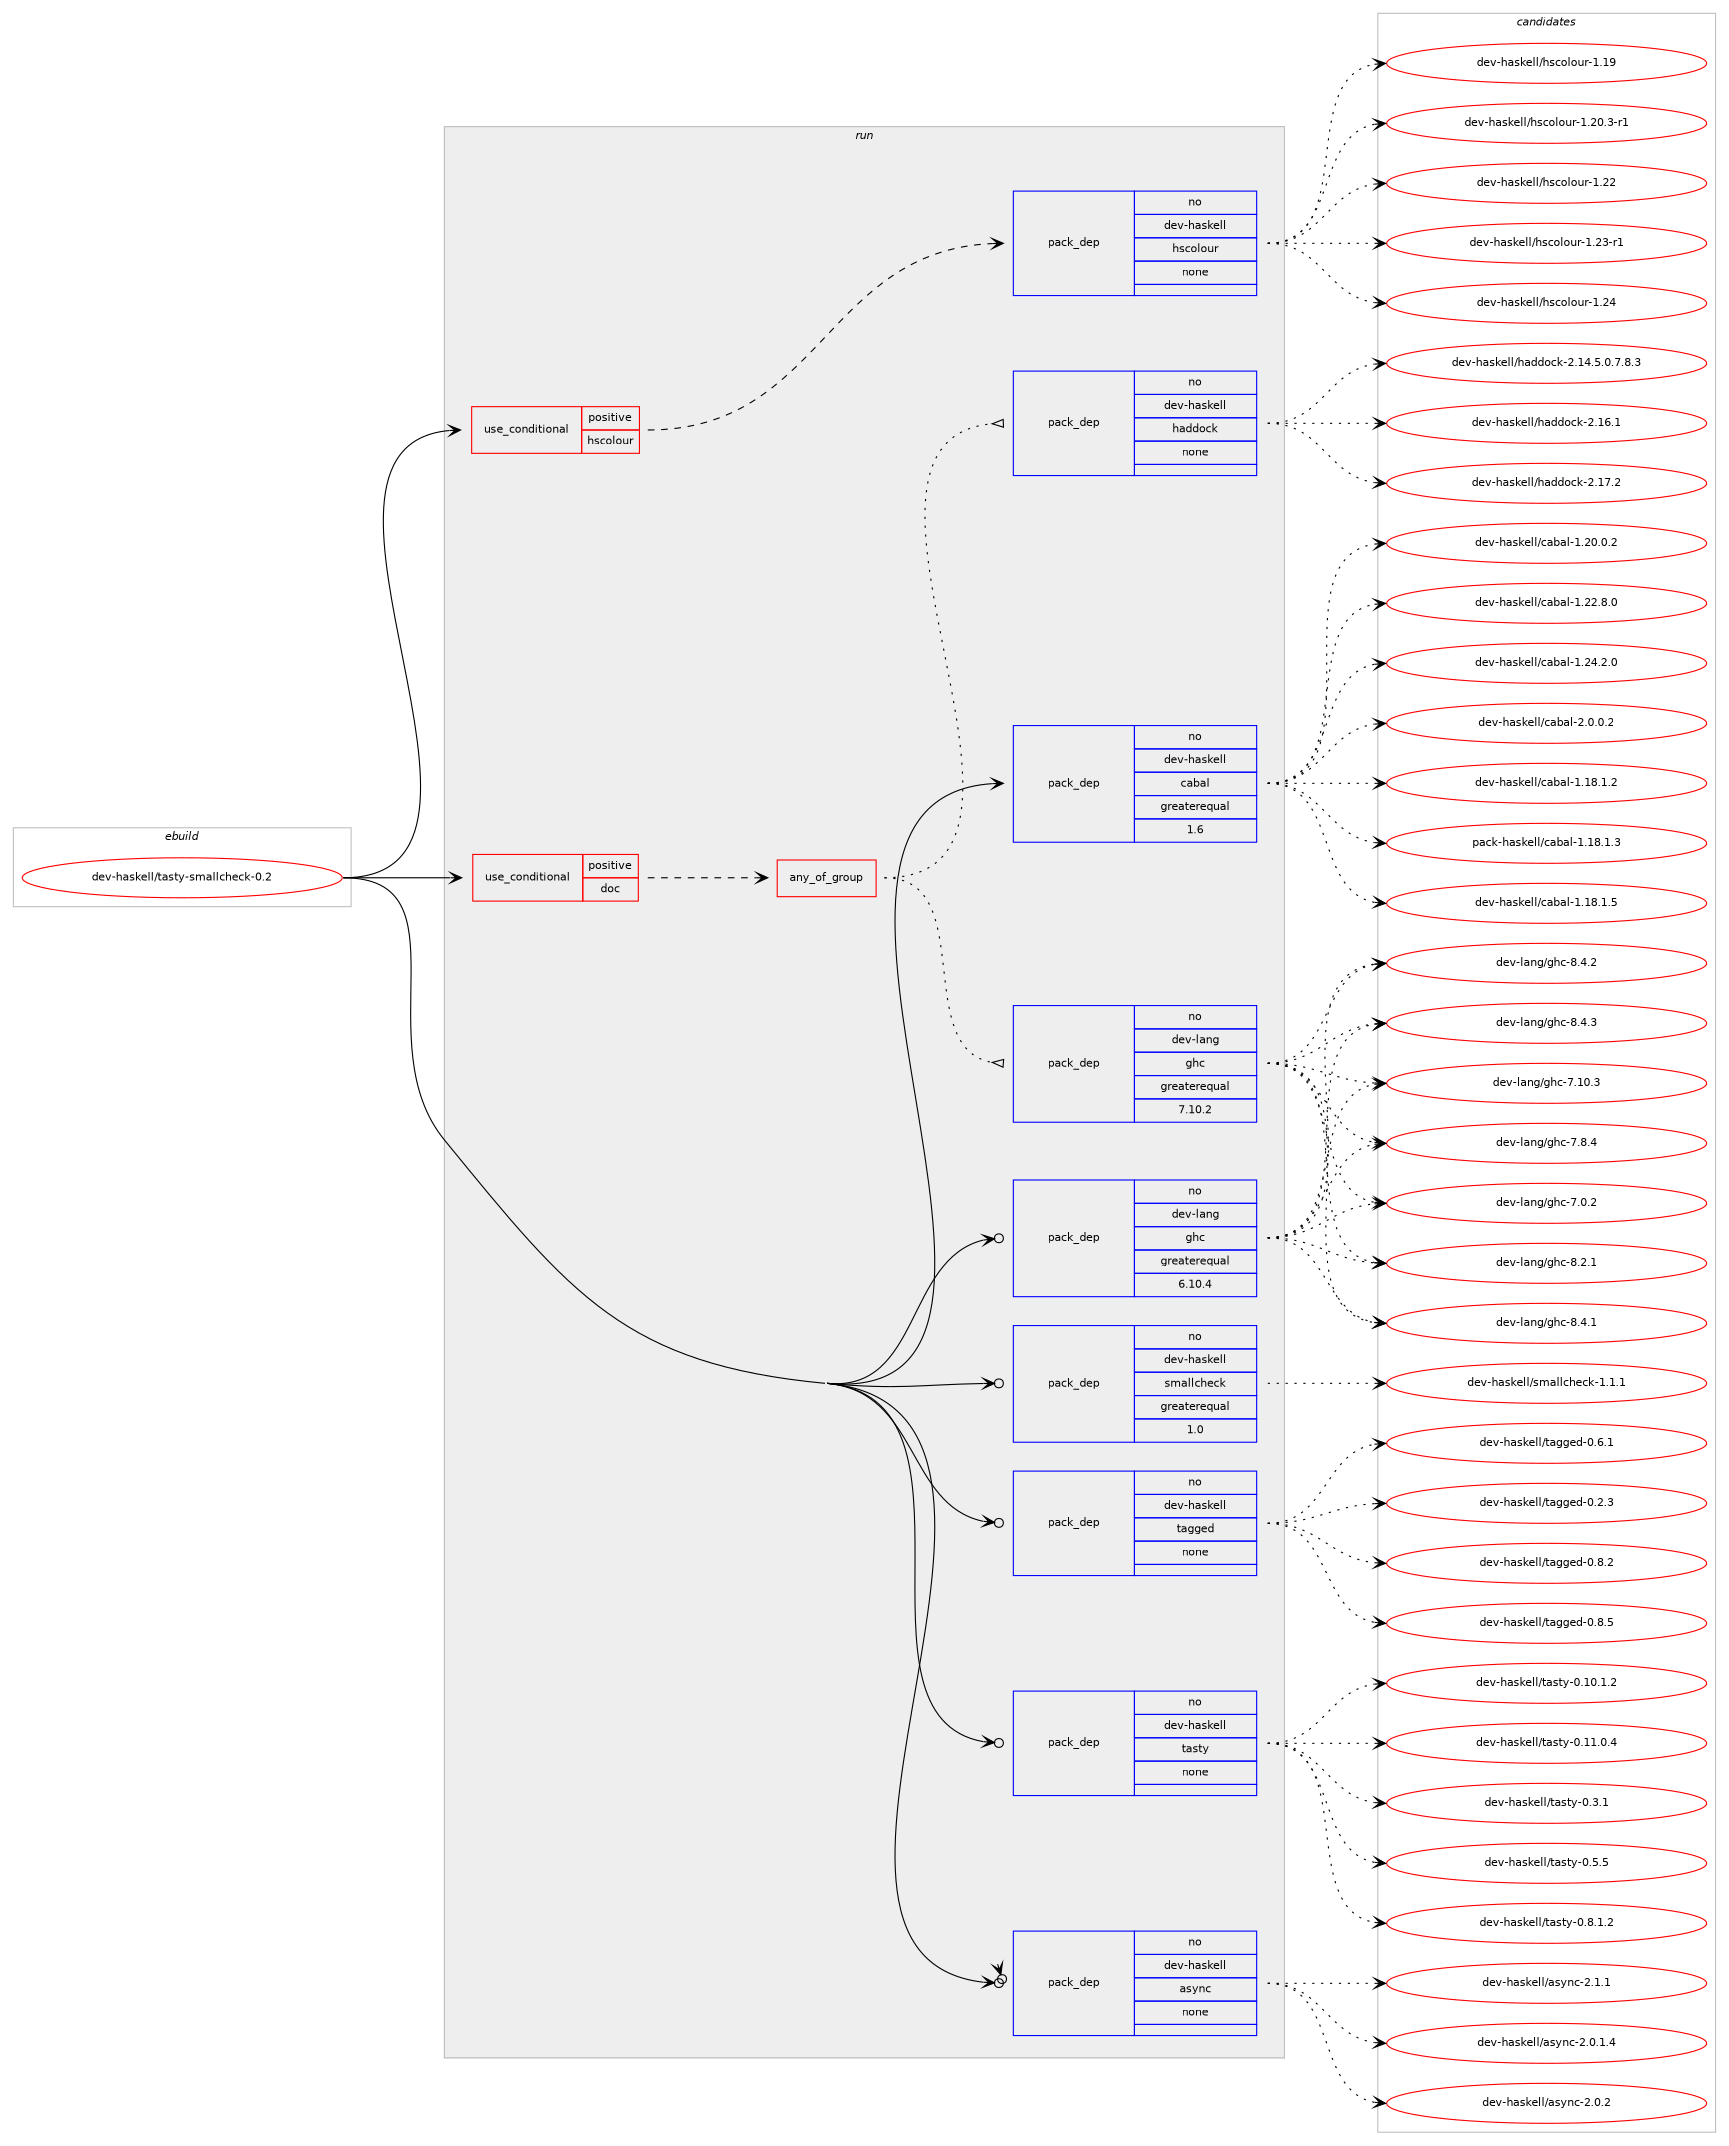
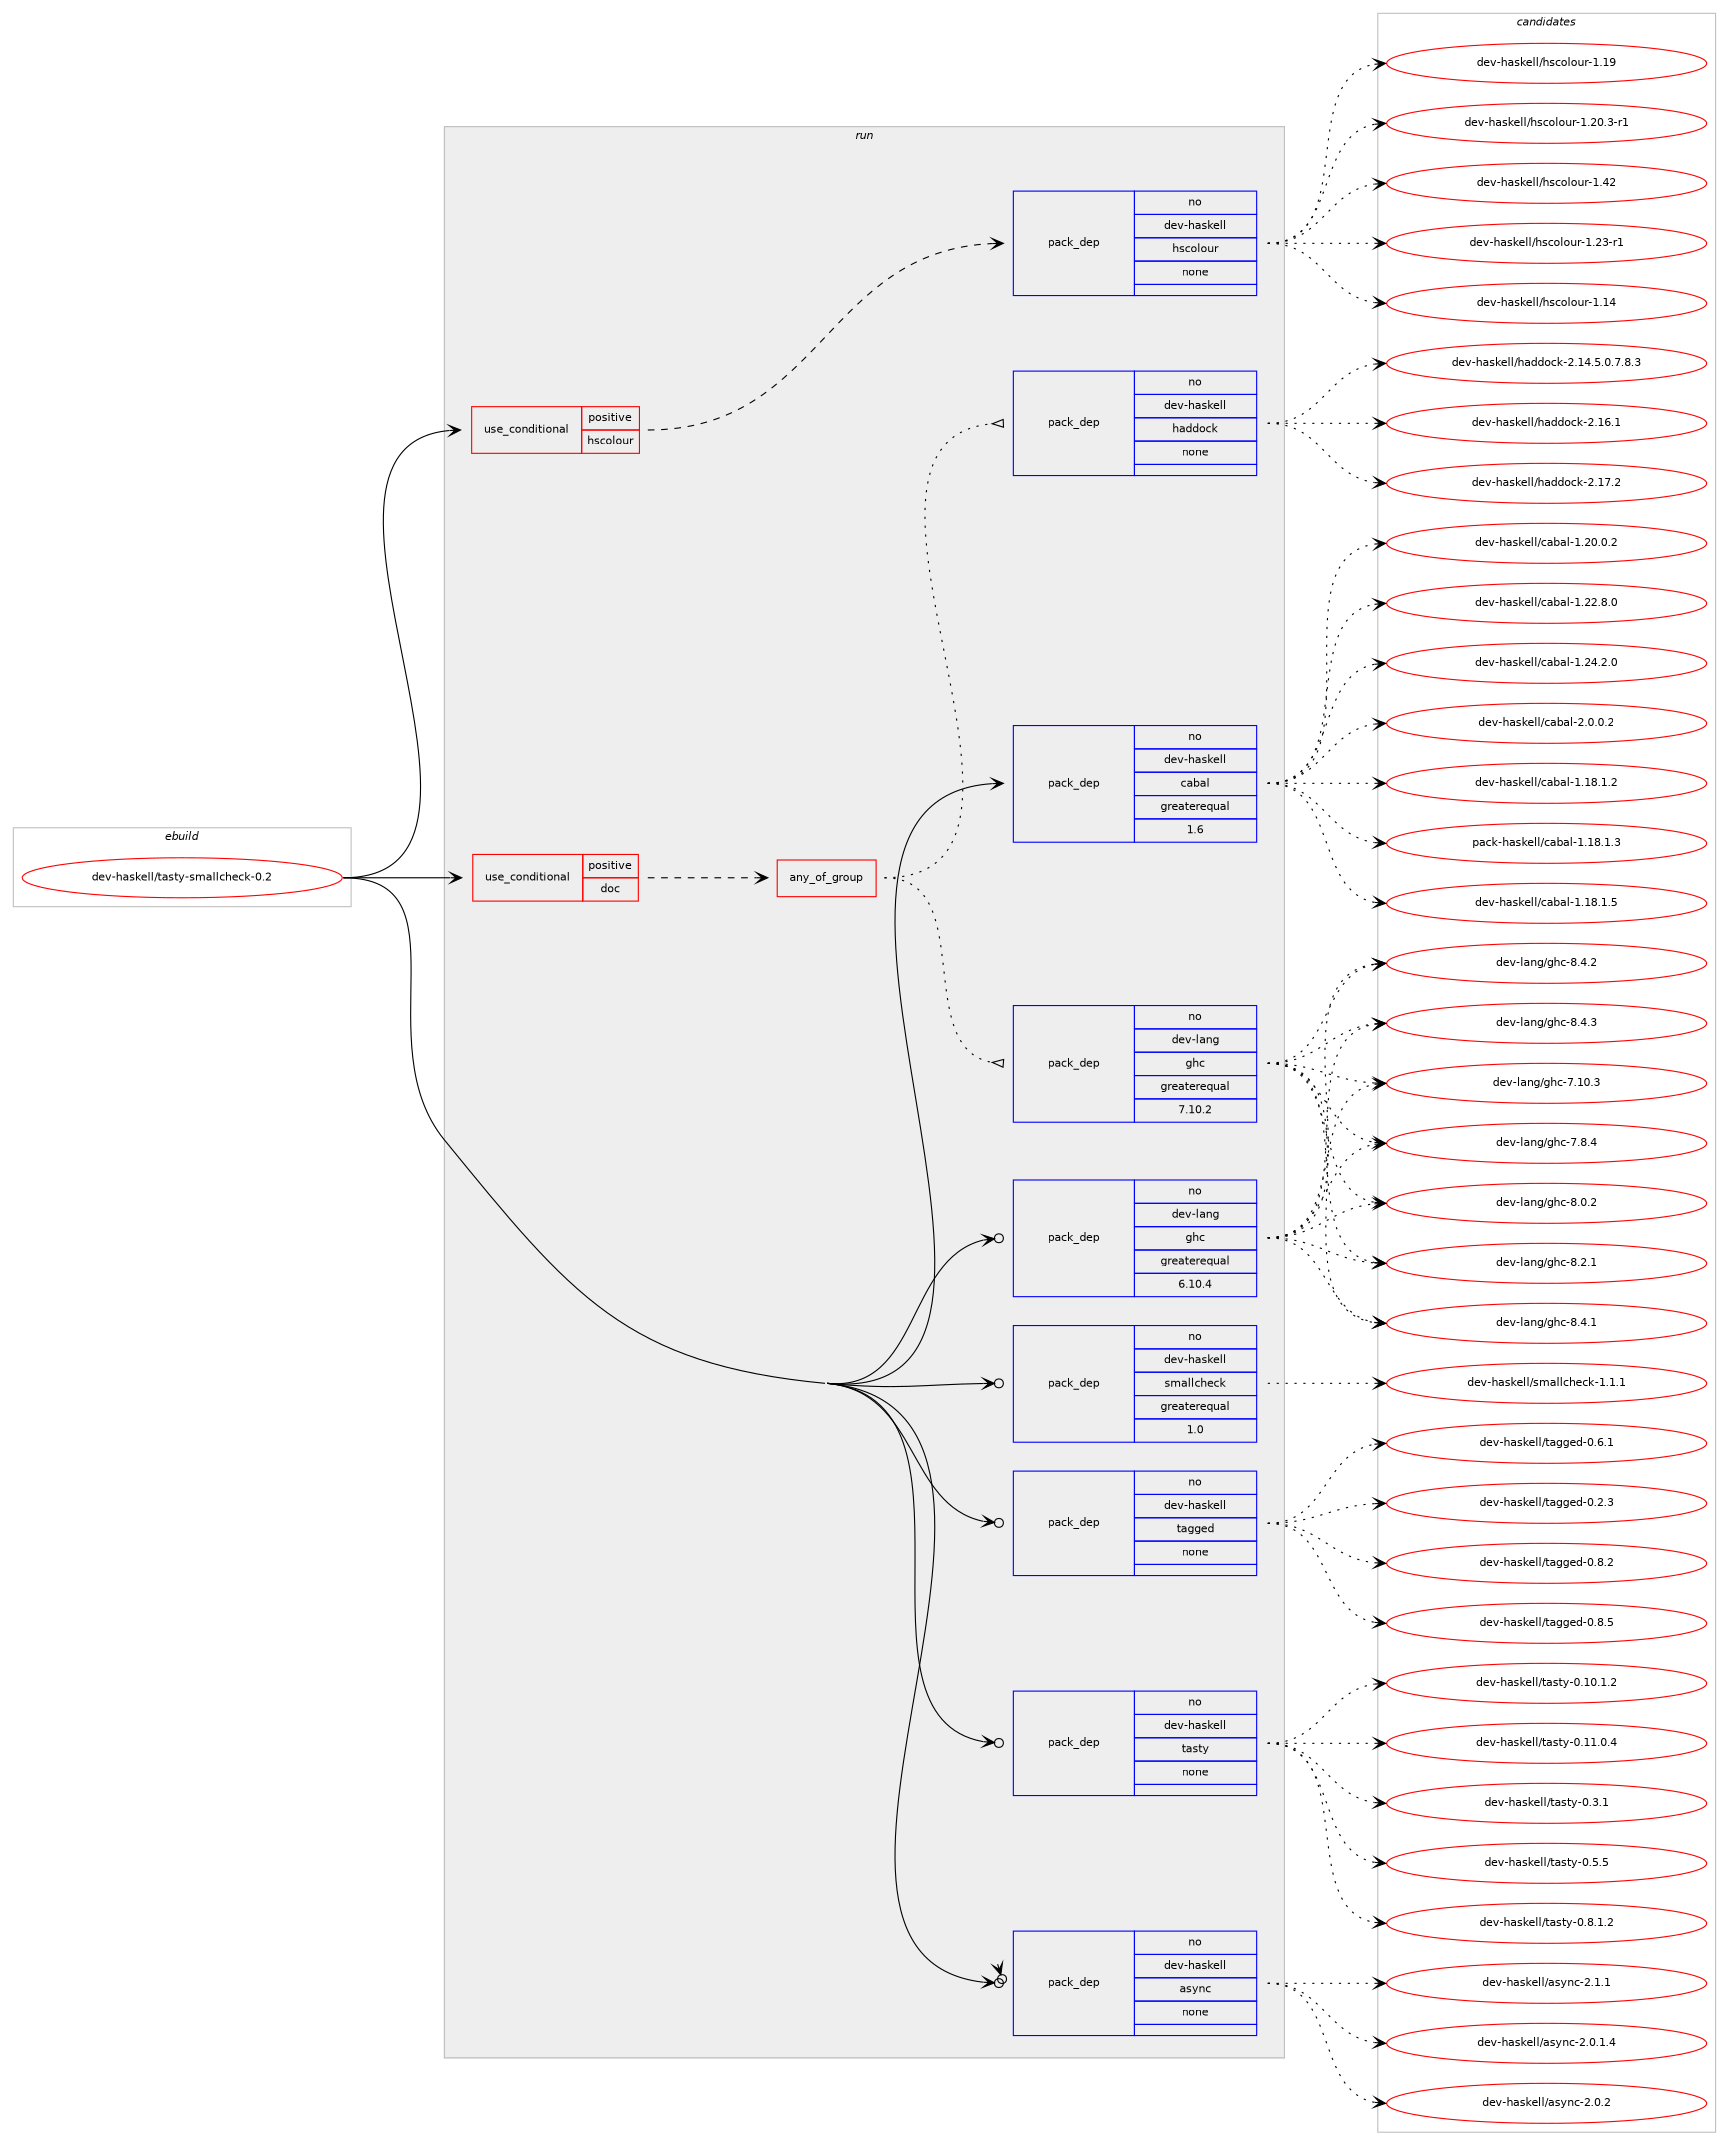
(1547, 183) -> (1547, 183)
(1547, 303) -> (1547, 303)
(1547, 1203) -> (1547, 1203)
